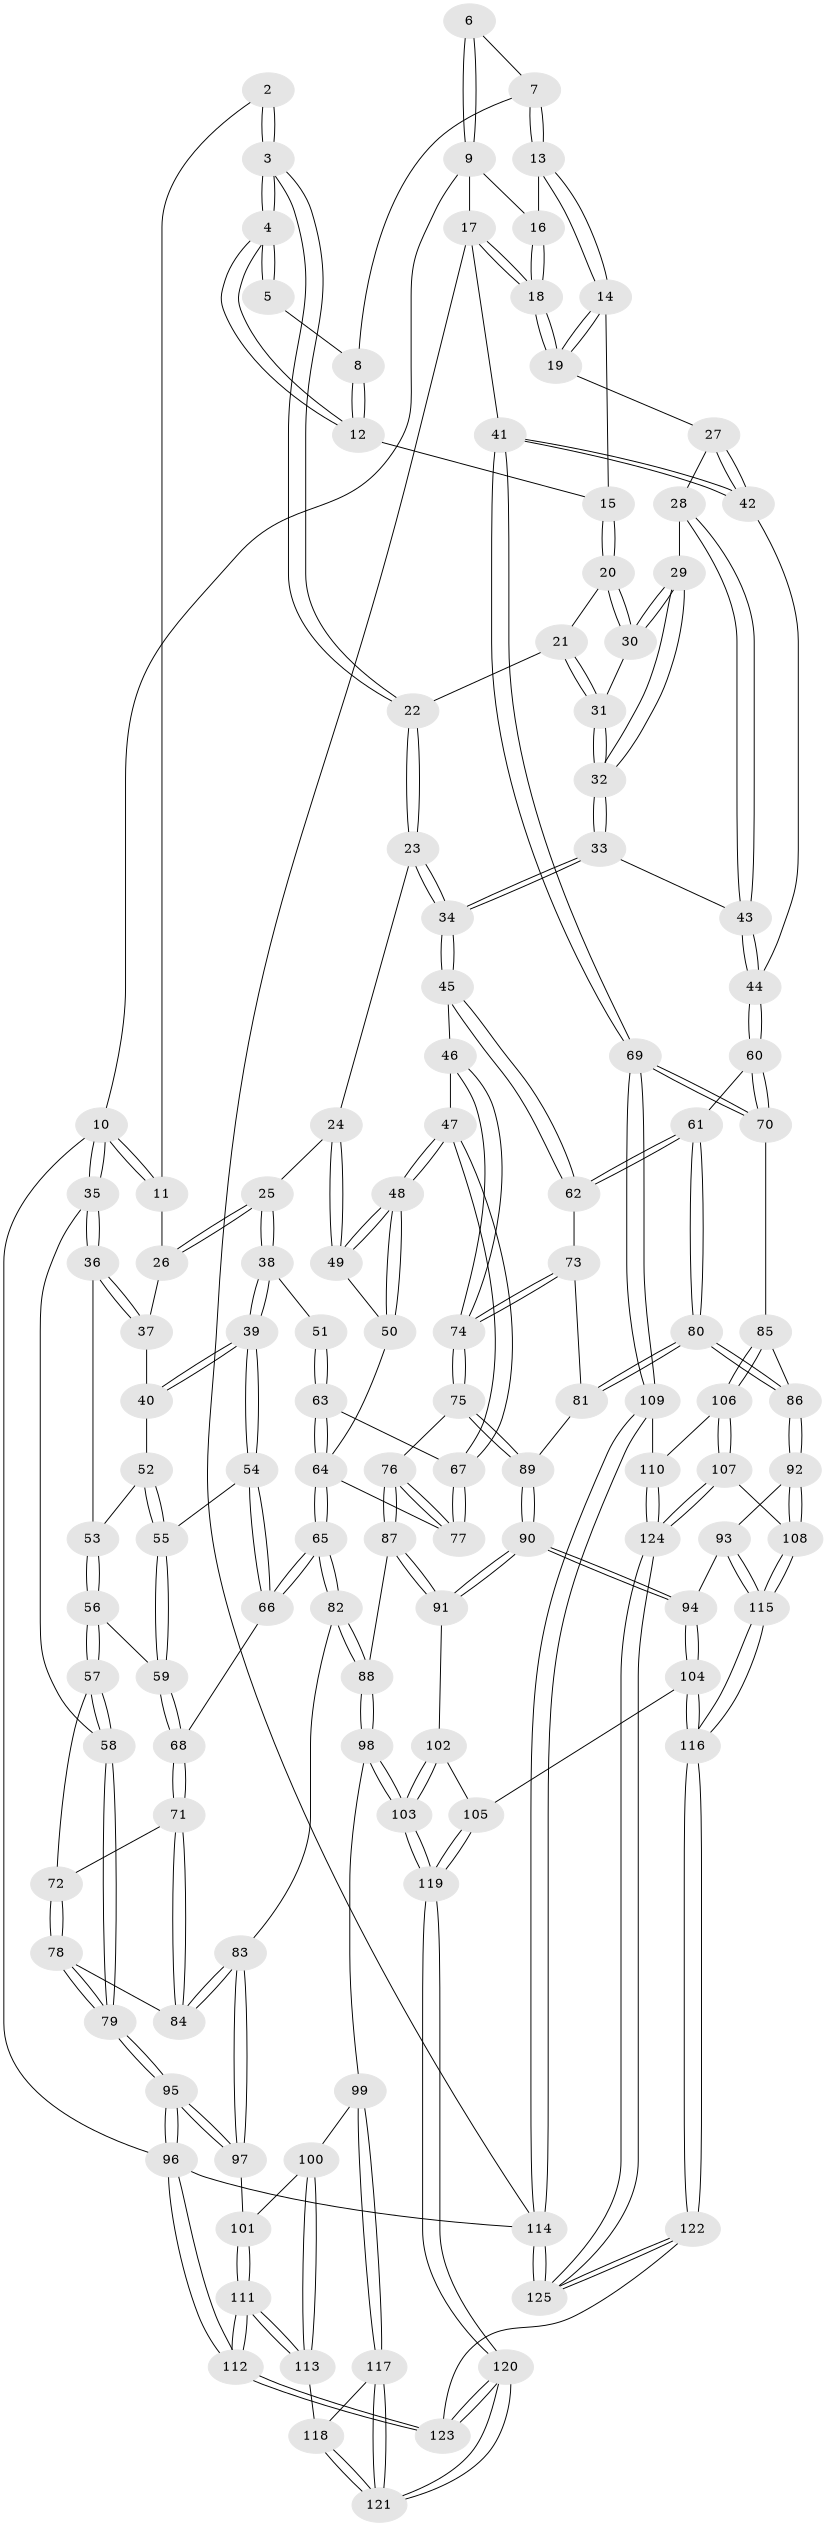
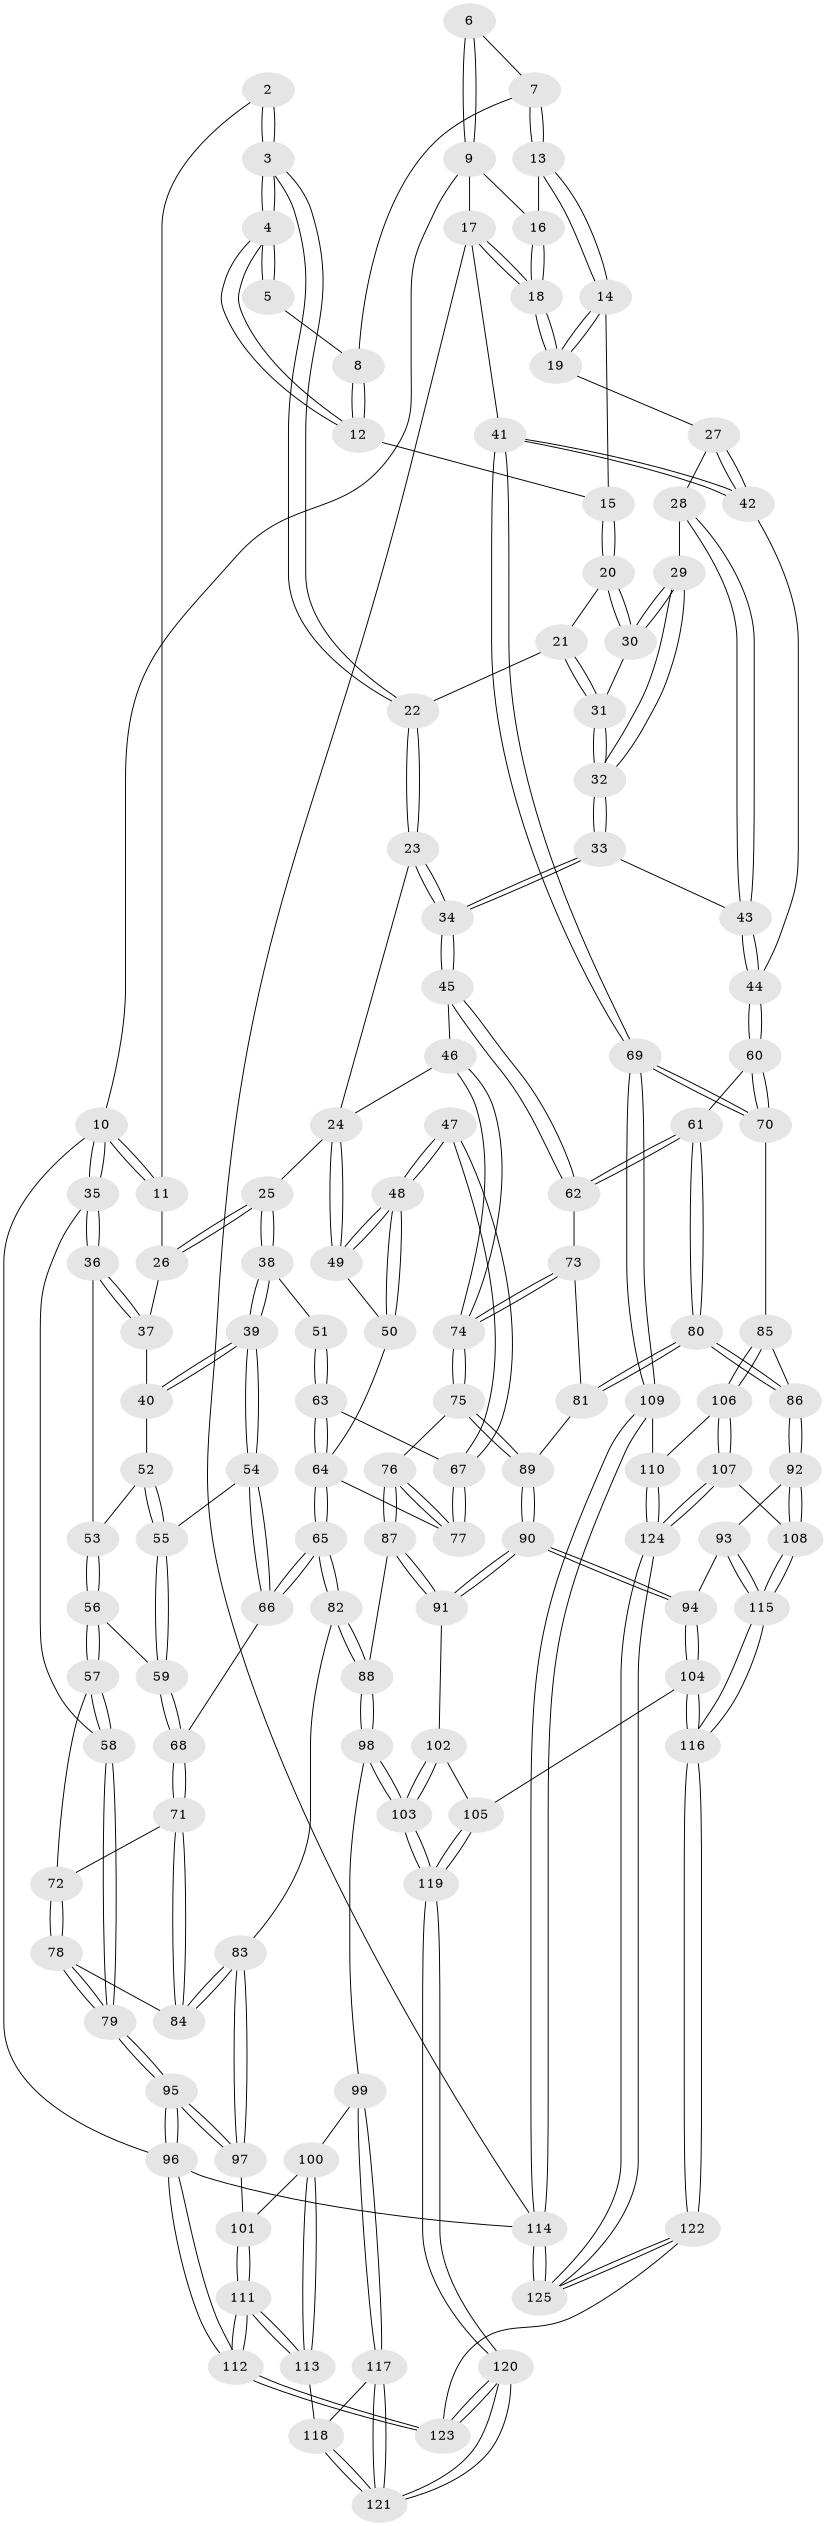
(450, 1091) -> (393, 1091)
